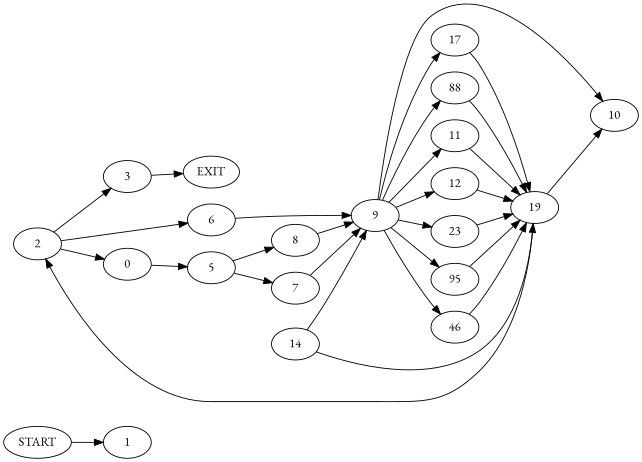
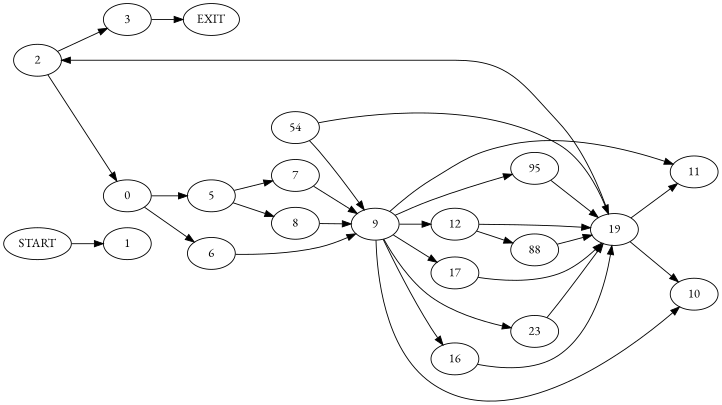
(406, 152) -> (491, 236)
(491, 169) -> (651, 203)
(120, 233) -> (166, 222)
(455, 327) -> (455, 359)
(295, 344) -> (295, 128)
